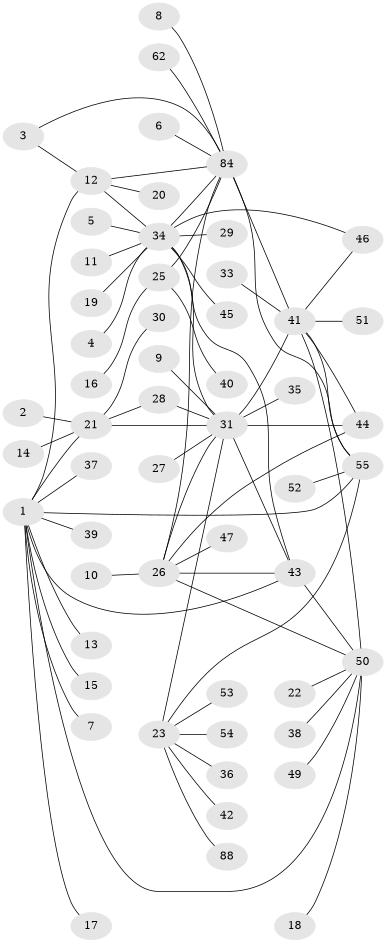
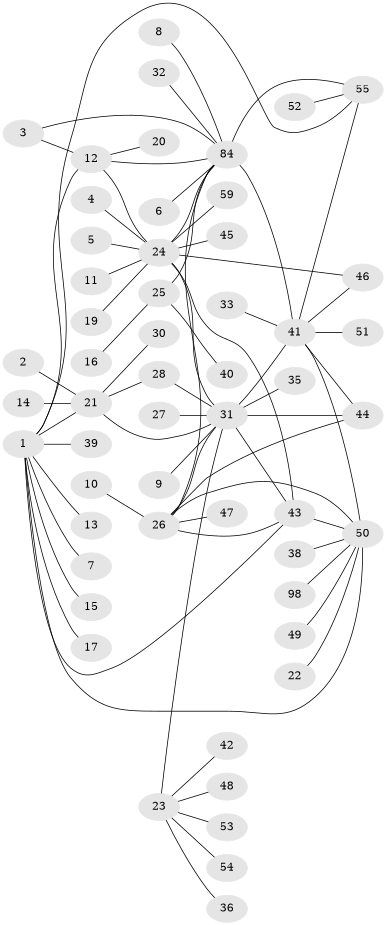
(159, 57) -> (159, 73)
(227, 234) -> (227, 195)
(159, 237) -> (159, 253)
(91, 466) -> none
(289, 620) -> none
(227, 857) -> (227, 787)
(295, 926) -> (295, 595)
